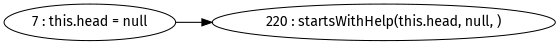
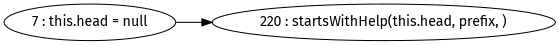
(384, 22) -> (384, 22)
